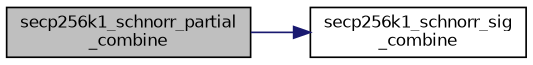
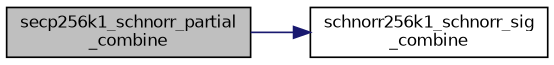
(418, 32) -> (429, 32)
